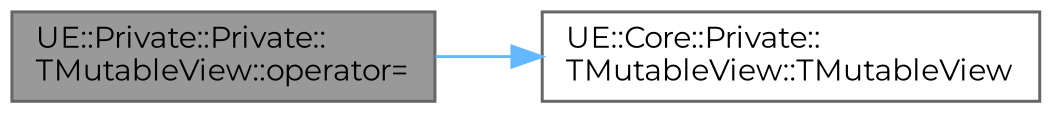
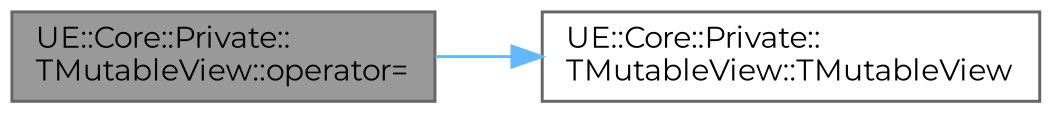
(223, 57) -> (223, 57)
